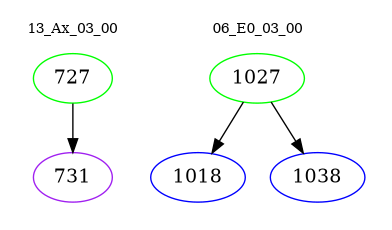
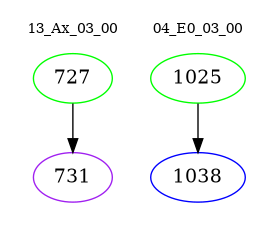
(258, 30) -> (198, 30)
(257, 78) -> (198, 78)
(198, 177) -> none
